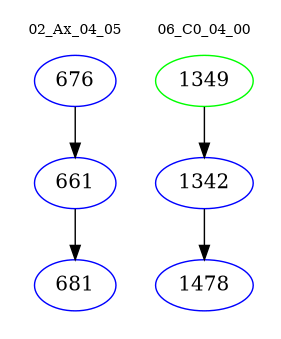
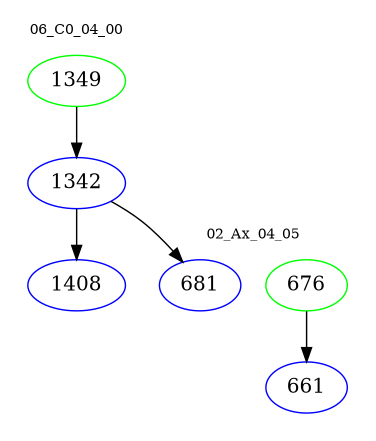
(75, 81) -> (307, 285)
(75, 227) -> (157, 234)
(204, 285) -> (77, 285)
